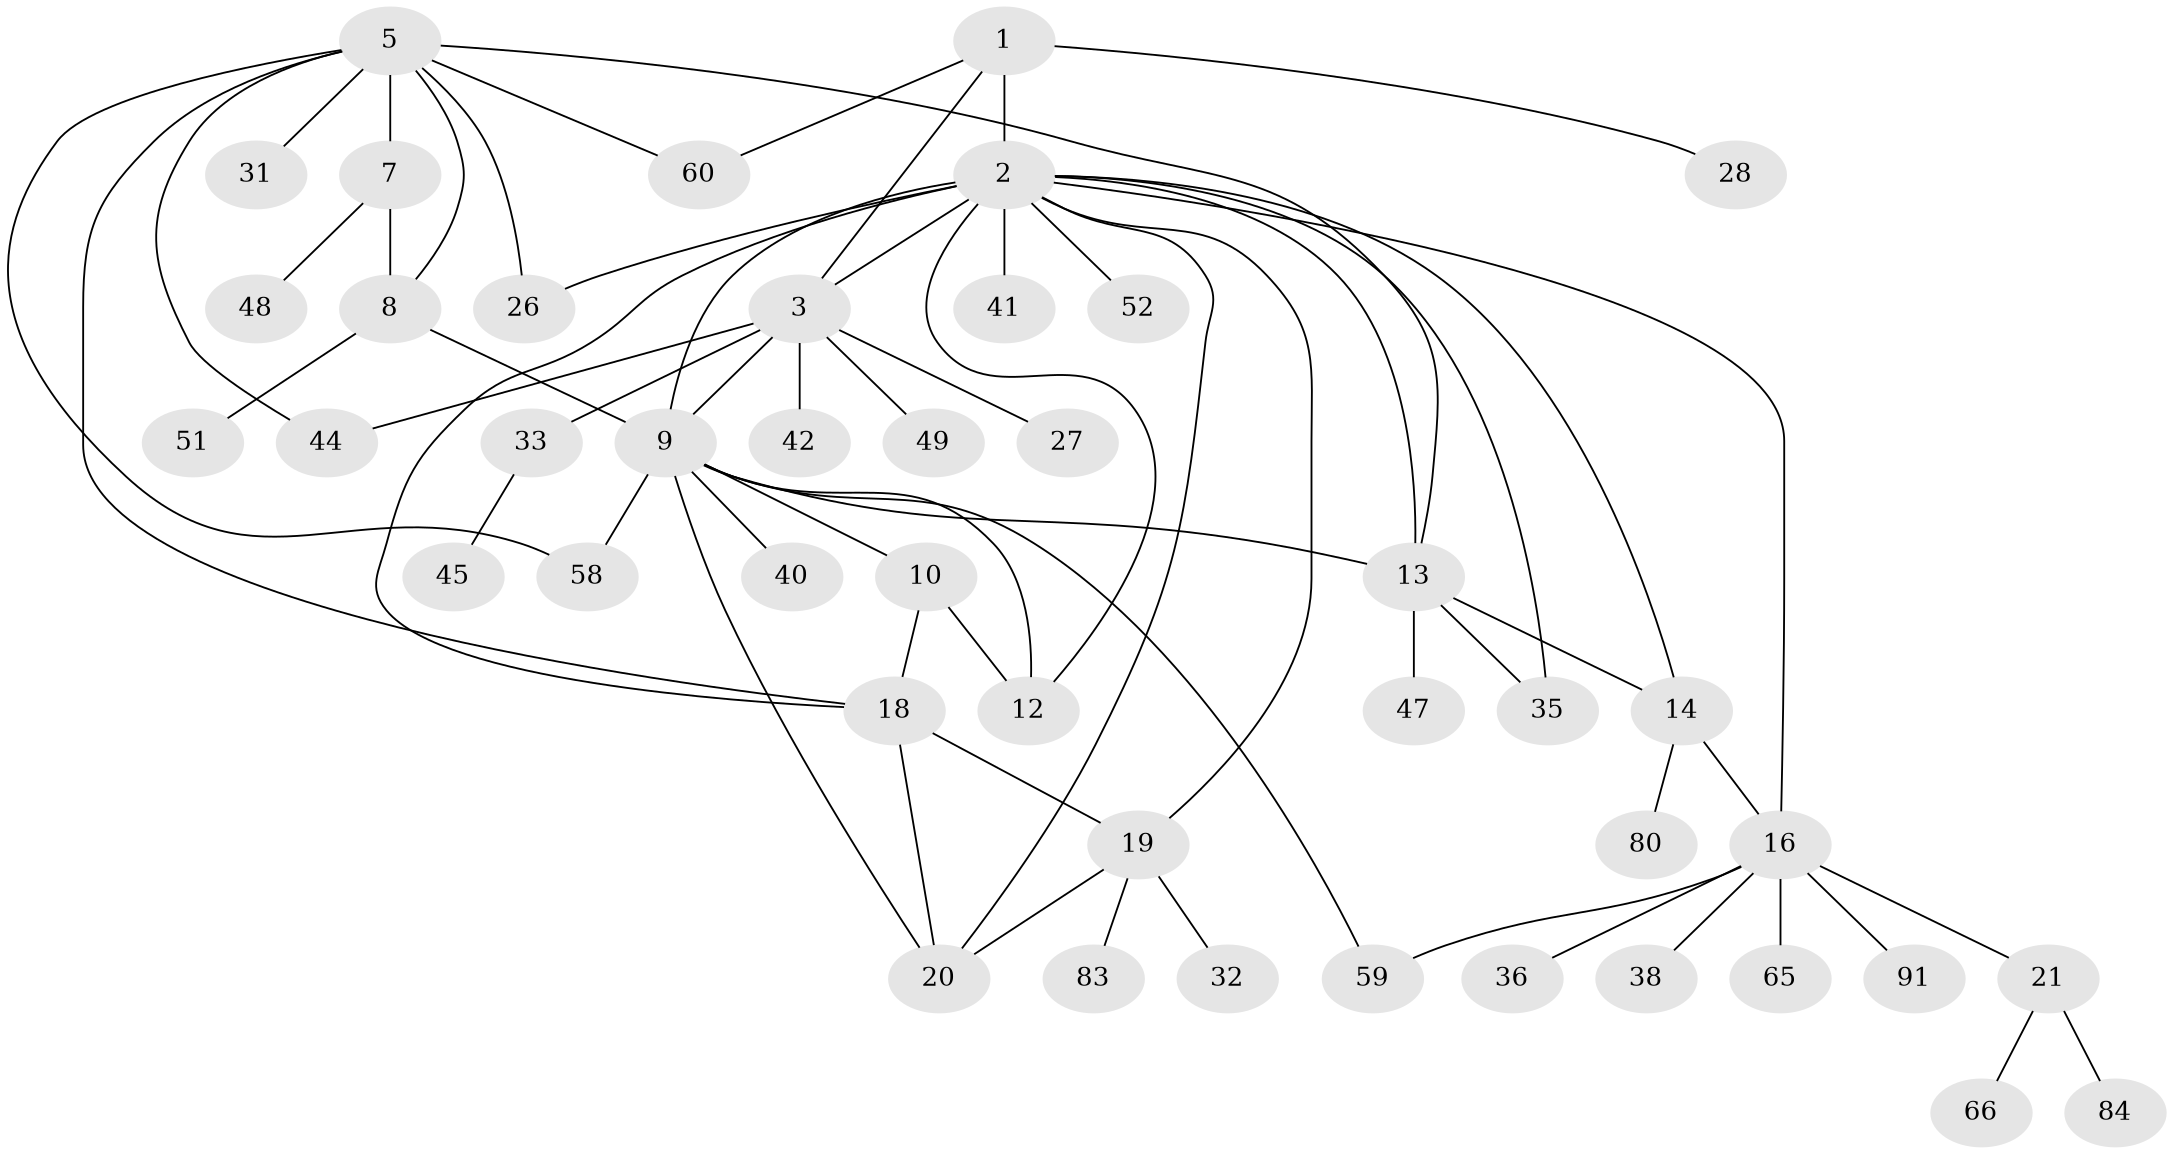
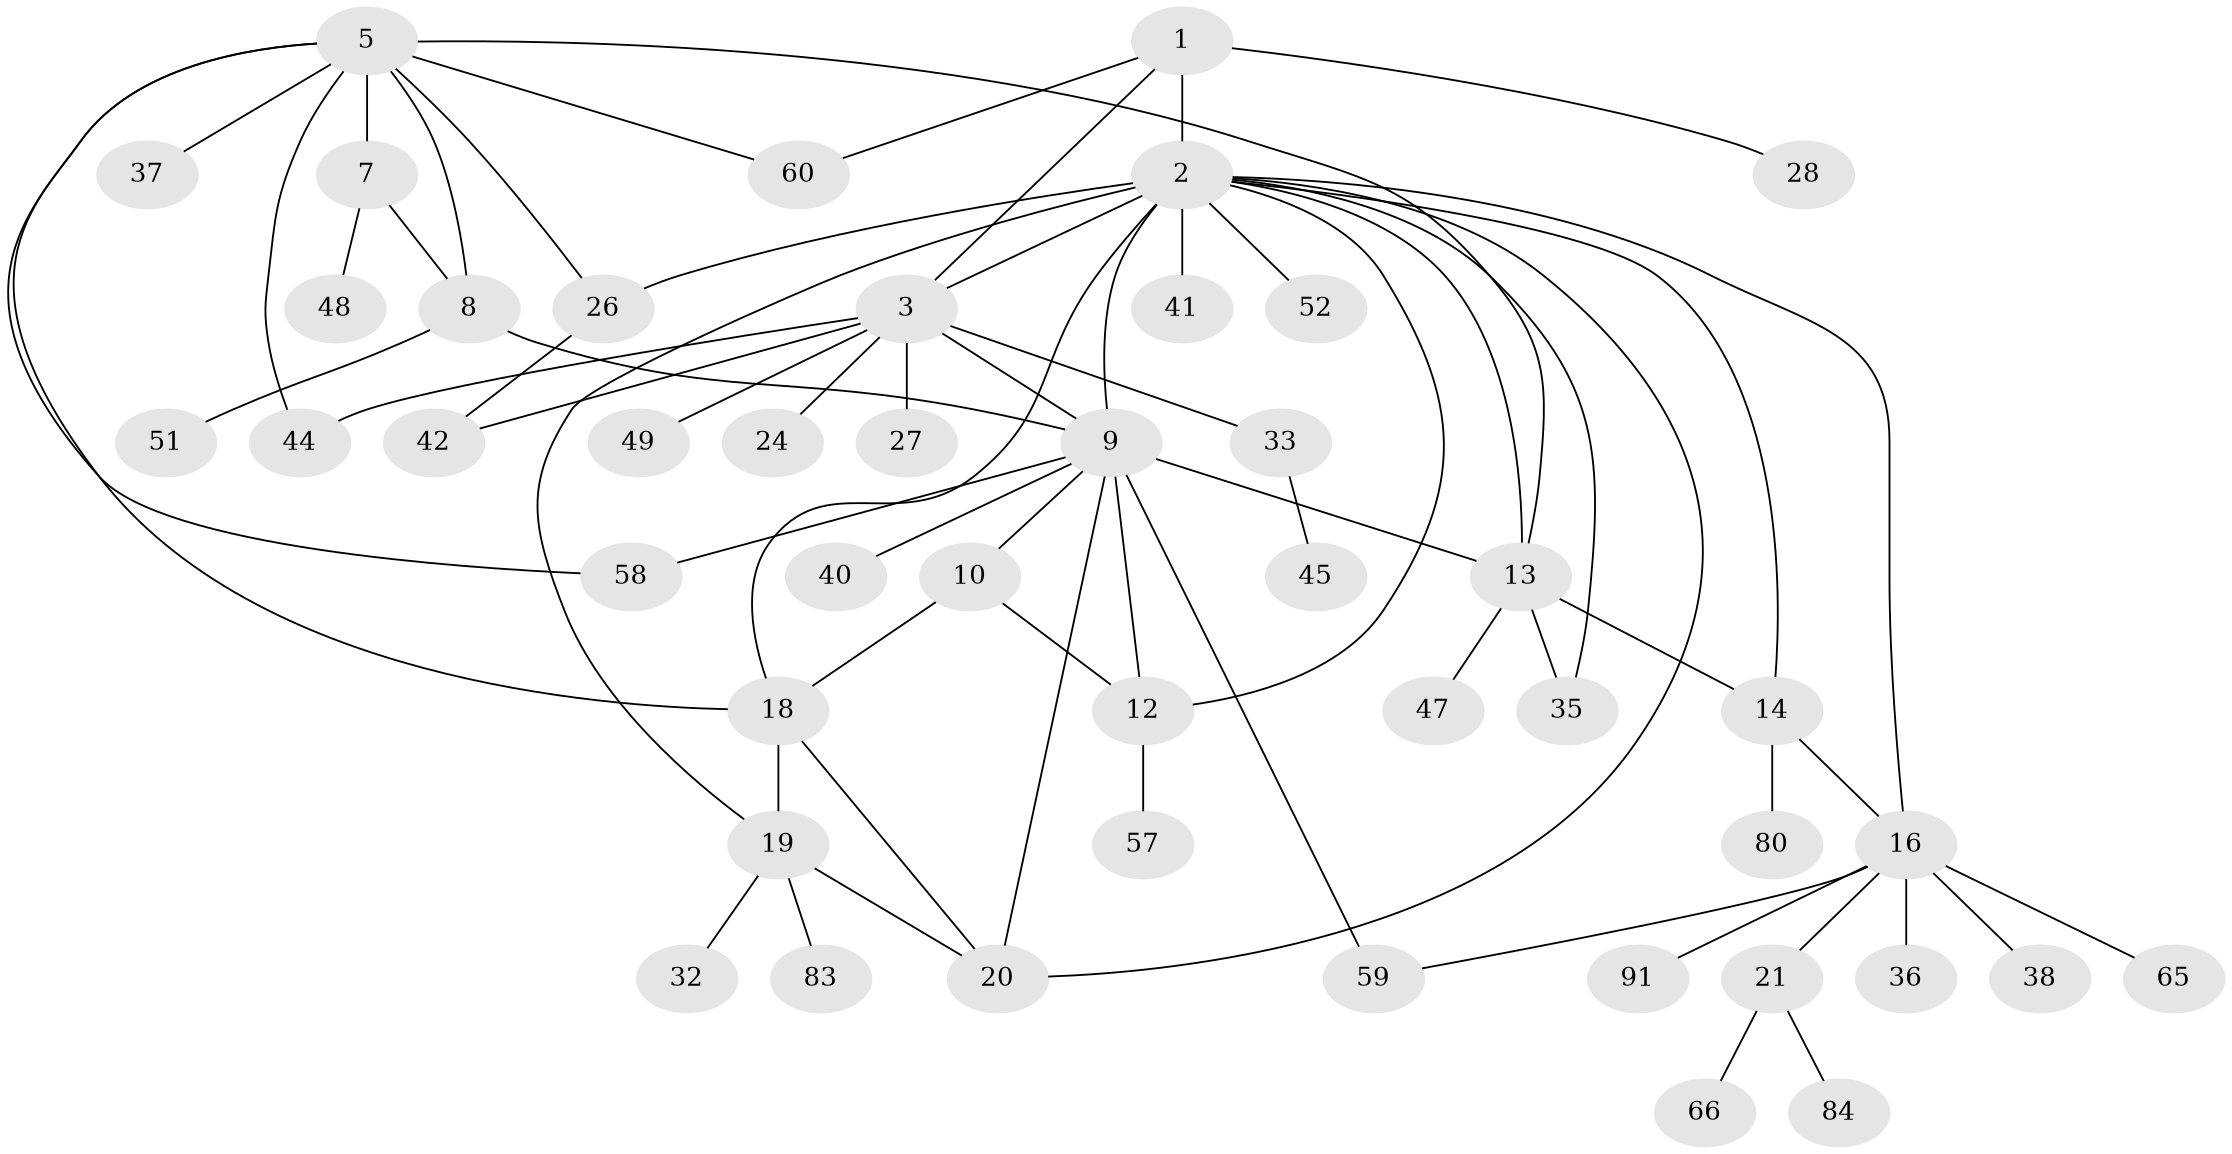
(256, 175) -> (147, 175)
none -> (500, 390)
none -> (773, 443)
none -> (1143, 845)
